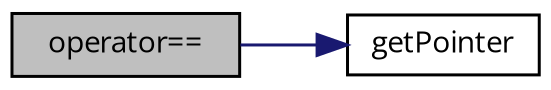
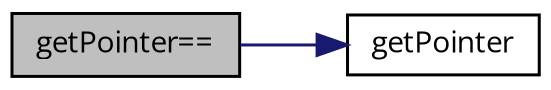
(126, 45) -> (126, 45)
